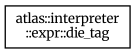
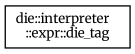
(68, 27) -> (68, 27)
